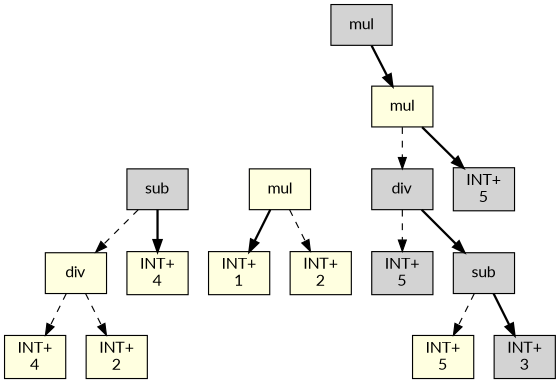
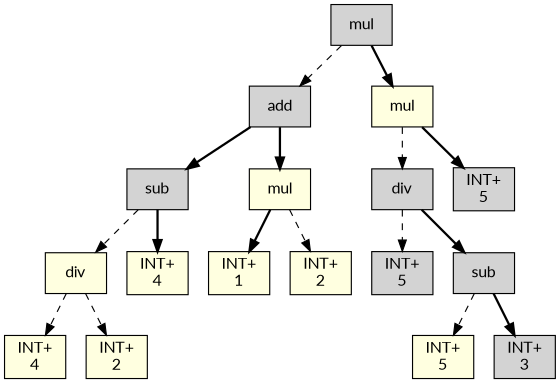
none -> (280, 107)
